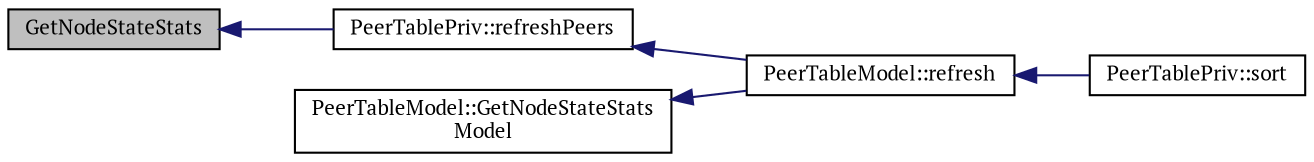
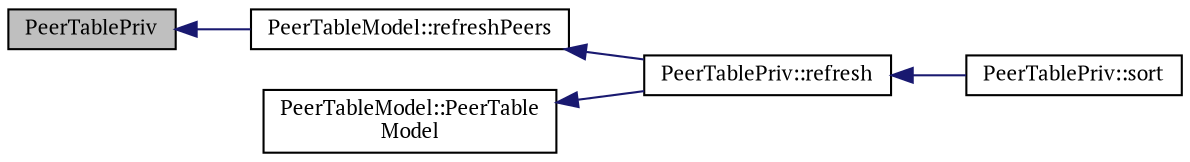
(114, 29) -> (92, 29)
(483, 29) -> (410, 29)
(881, 75) -> (768, 75)
(483, 121) -> (410, 121)
